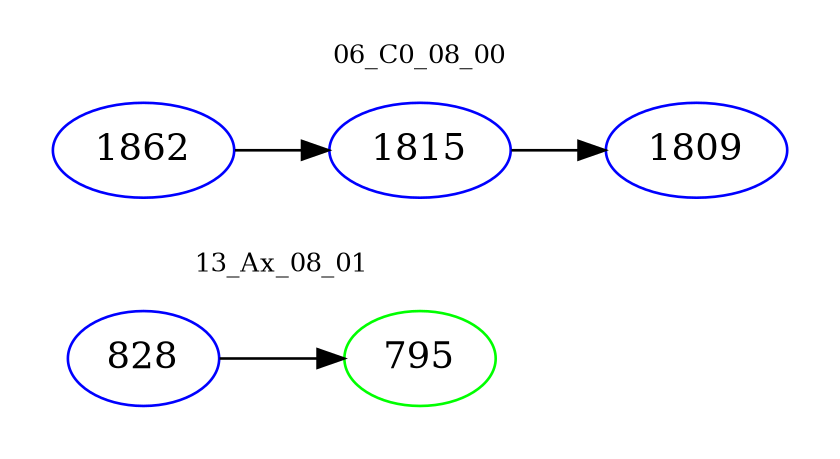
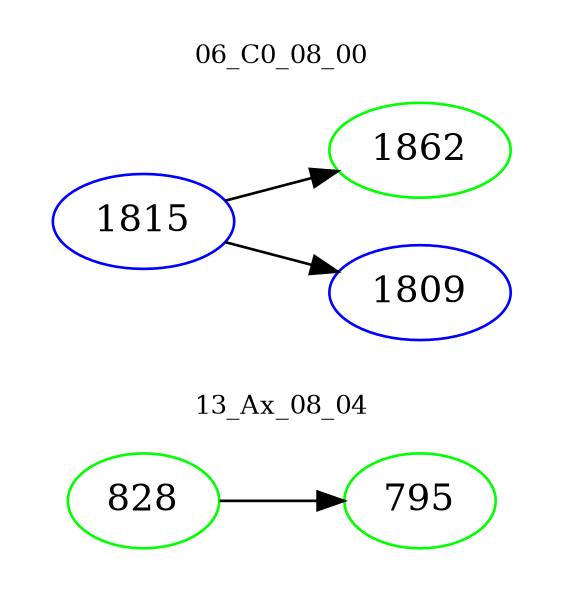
(144, 150) -> (420, 150)
(268, 150) -> (269, 189)
(282, 265) -> (282, 407)
(144, 359) -> (144, 501)
